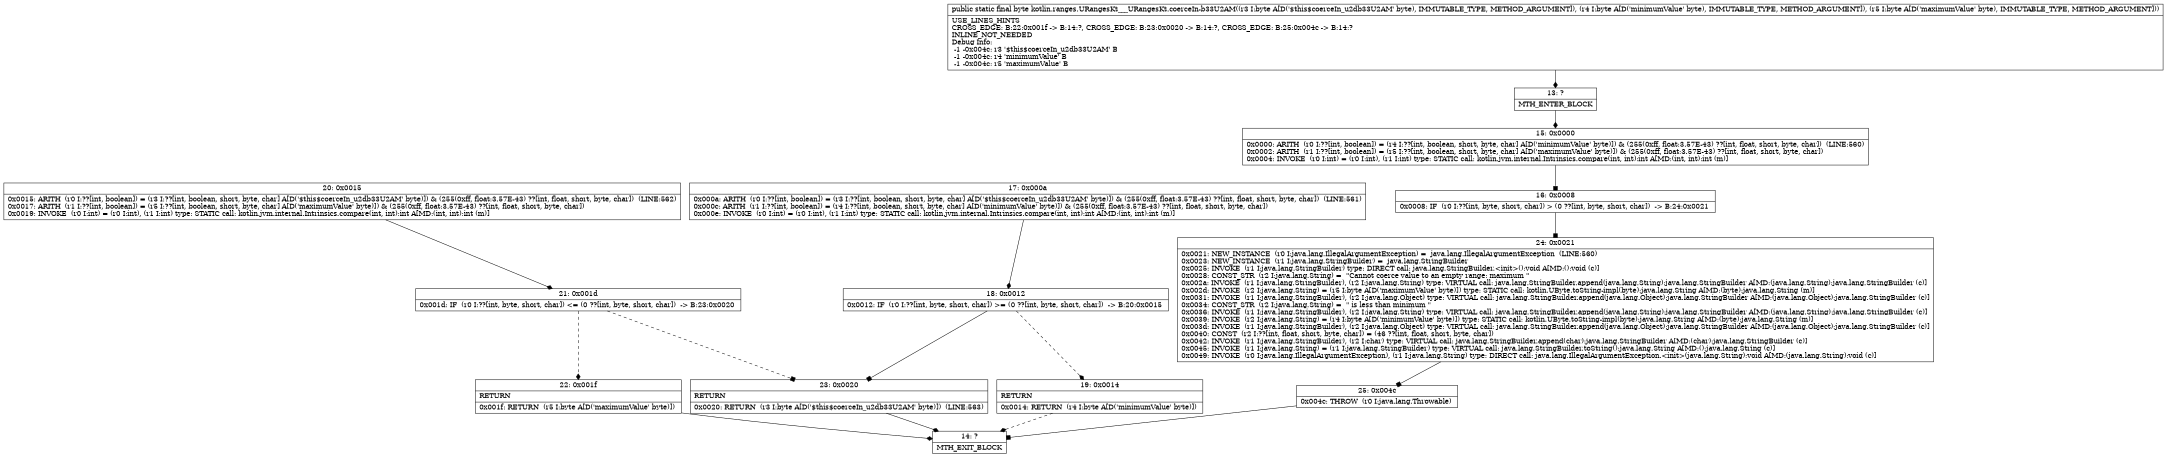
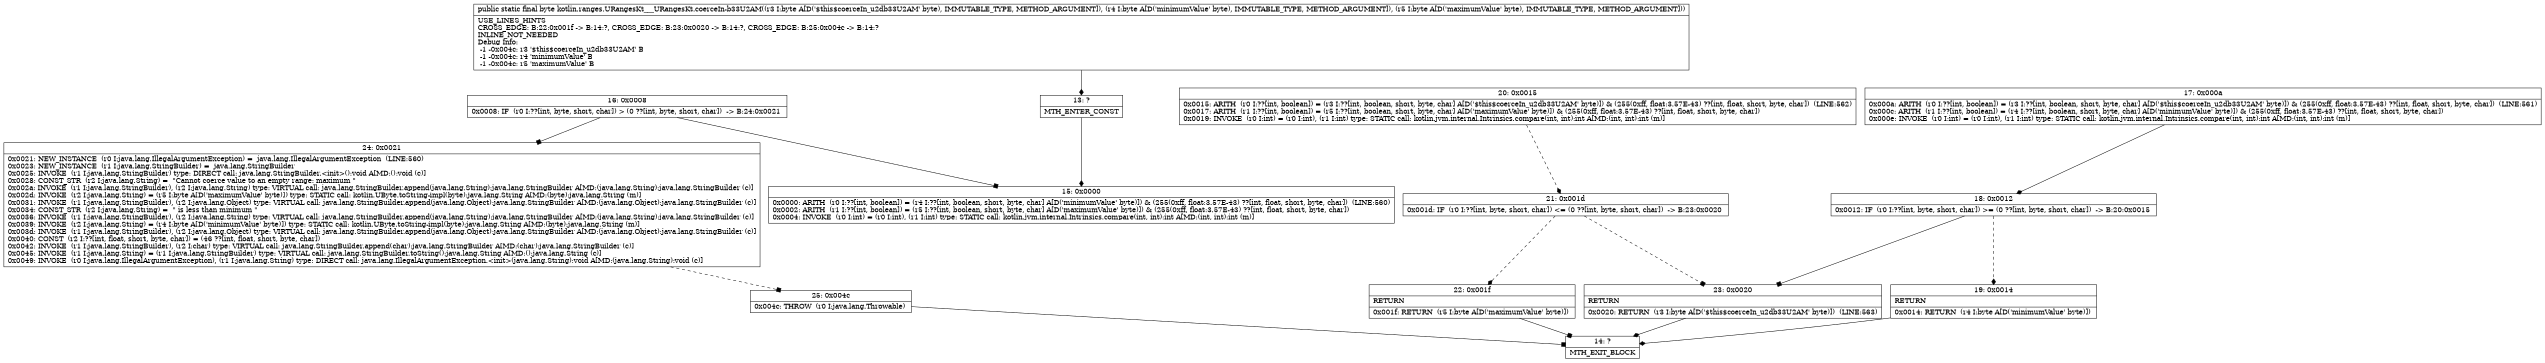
(1555, 104) -> (1081, 112)
(1555, 175) -> (835, 151)
(466, 253) -> (1542, 157)
(1421, 372) -> (723, 278)
(1029, 421) -> (1768, 332)
(804, 427) -> (1543, 326)
